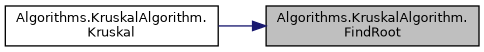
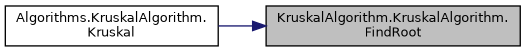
(373, 26) -> (393, 26)
